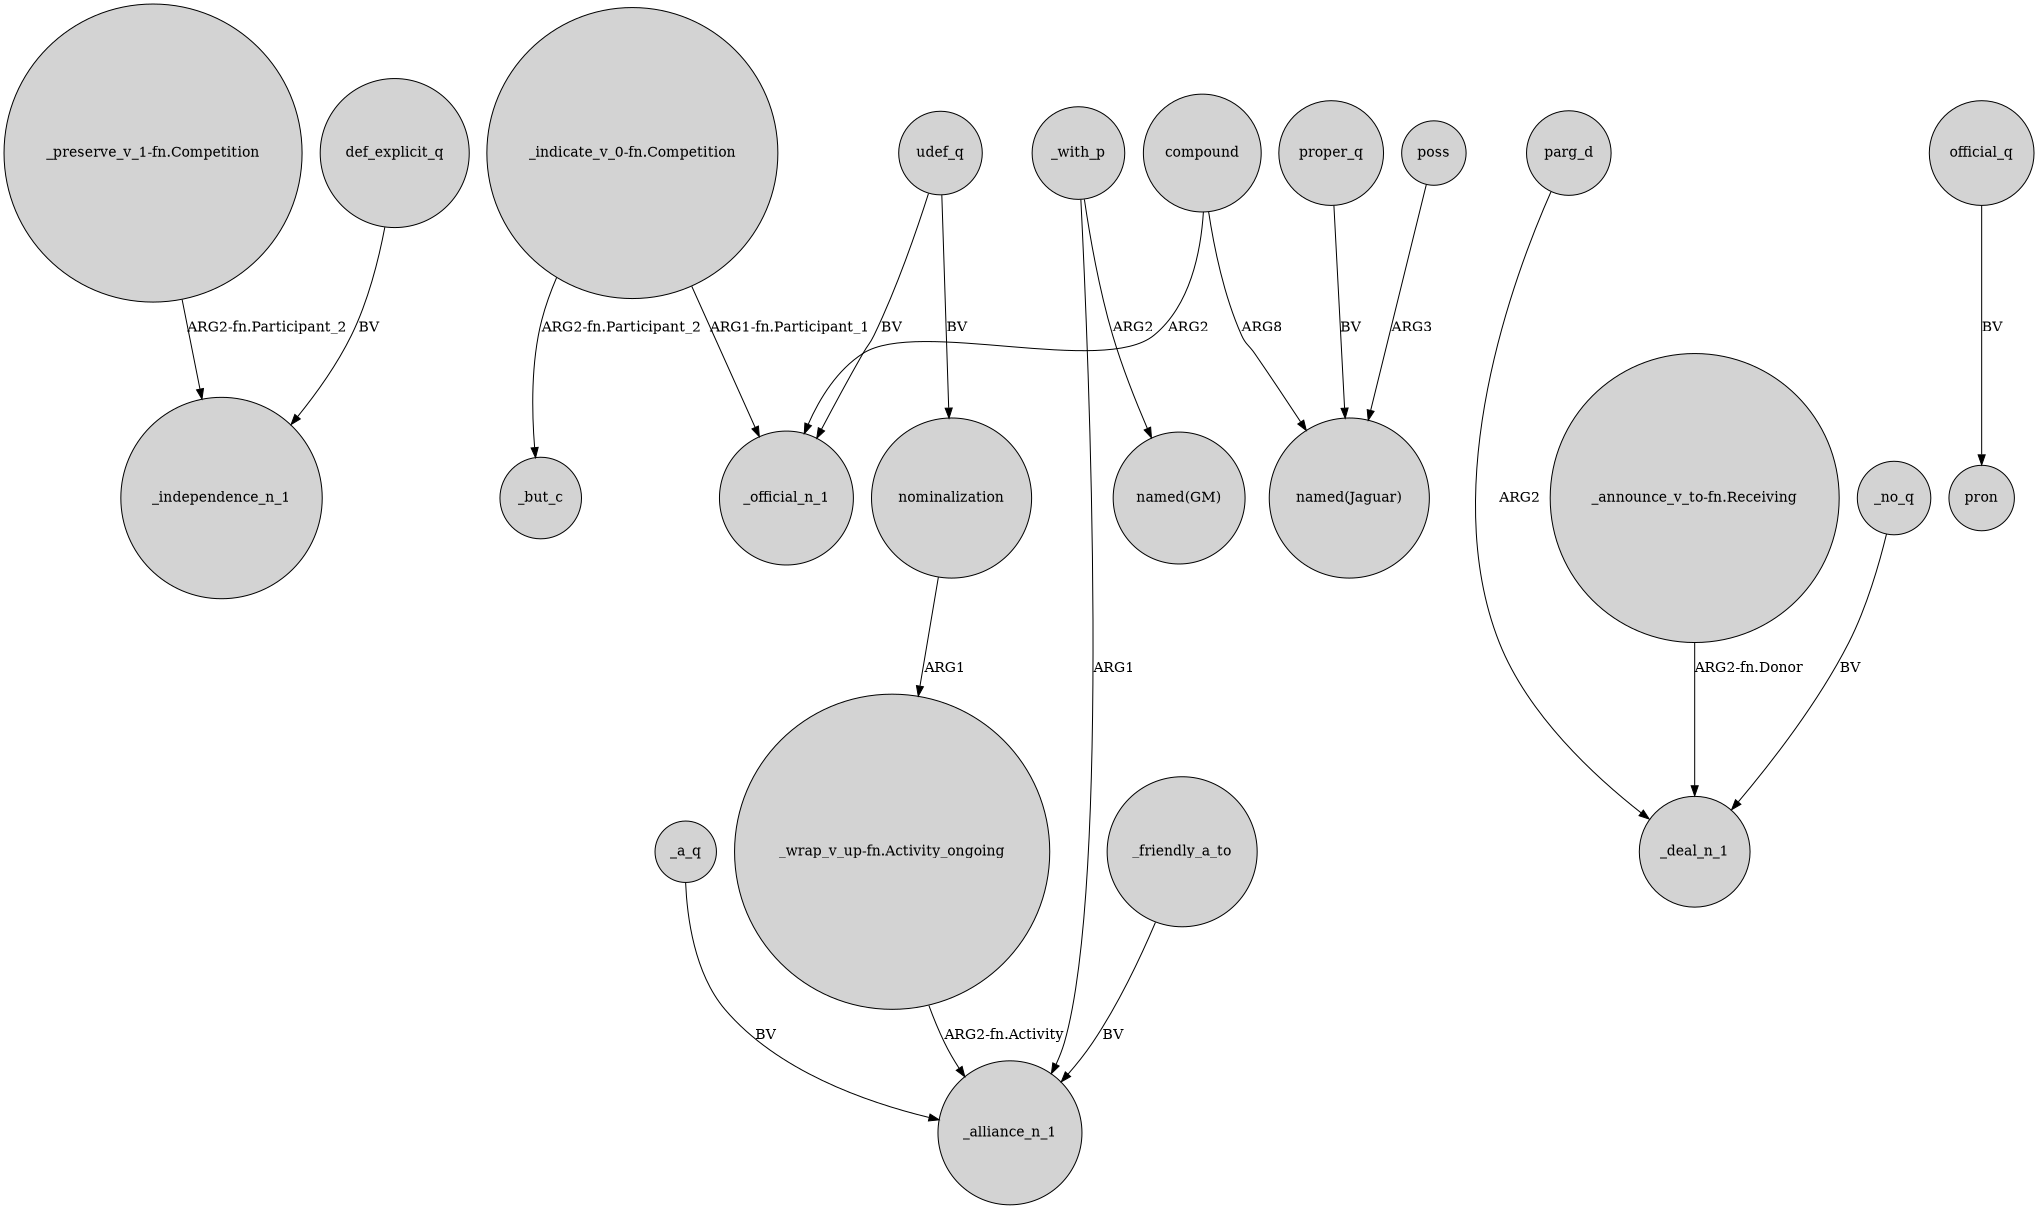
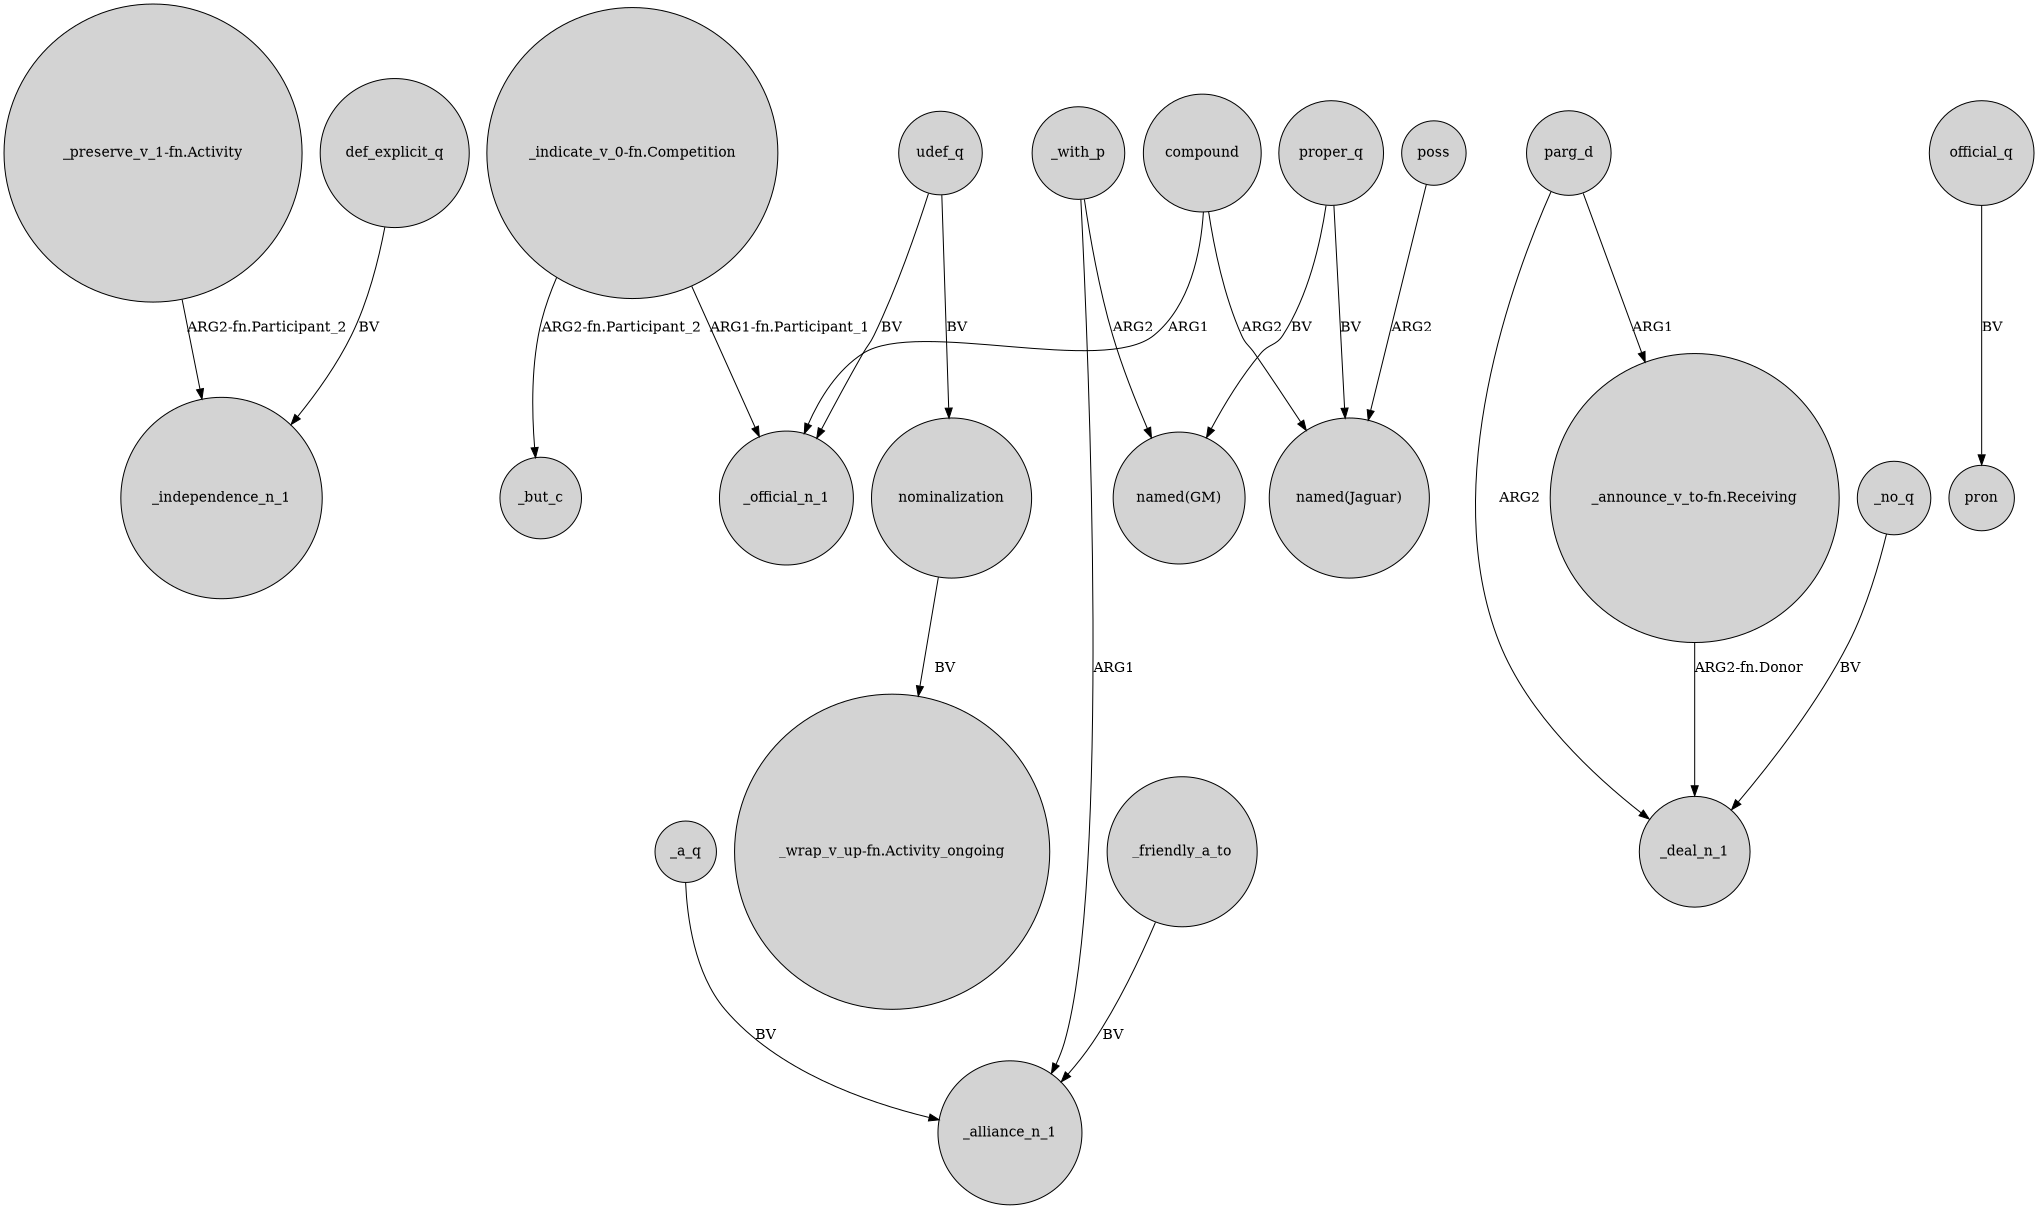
(153, 153) -> (153, 153)
none -> (1612, 273)
none -> (1288, 327)
(1189, 328) -> (1189, 328)
(1262, 328) -> (1262, 328)
(1412, 328) -> (1412, 328)
(945, 668) -> (945, 668)
(942, 1038) -> none
